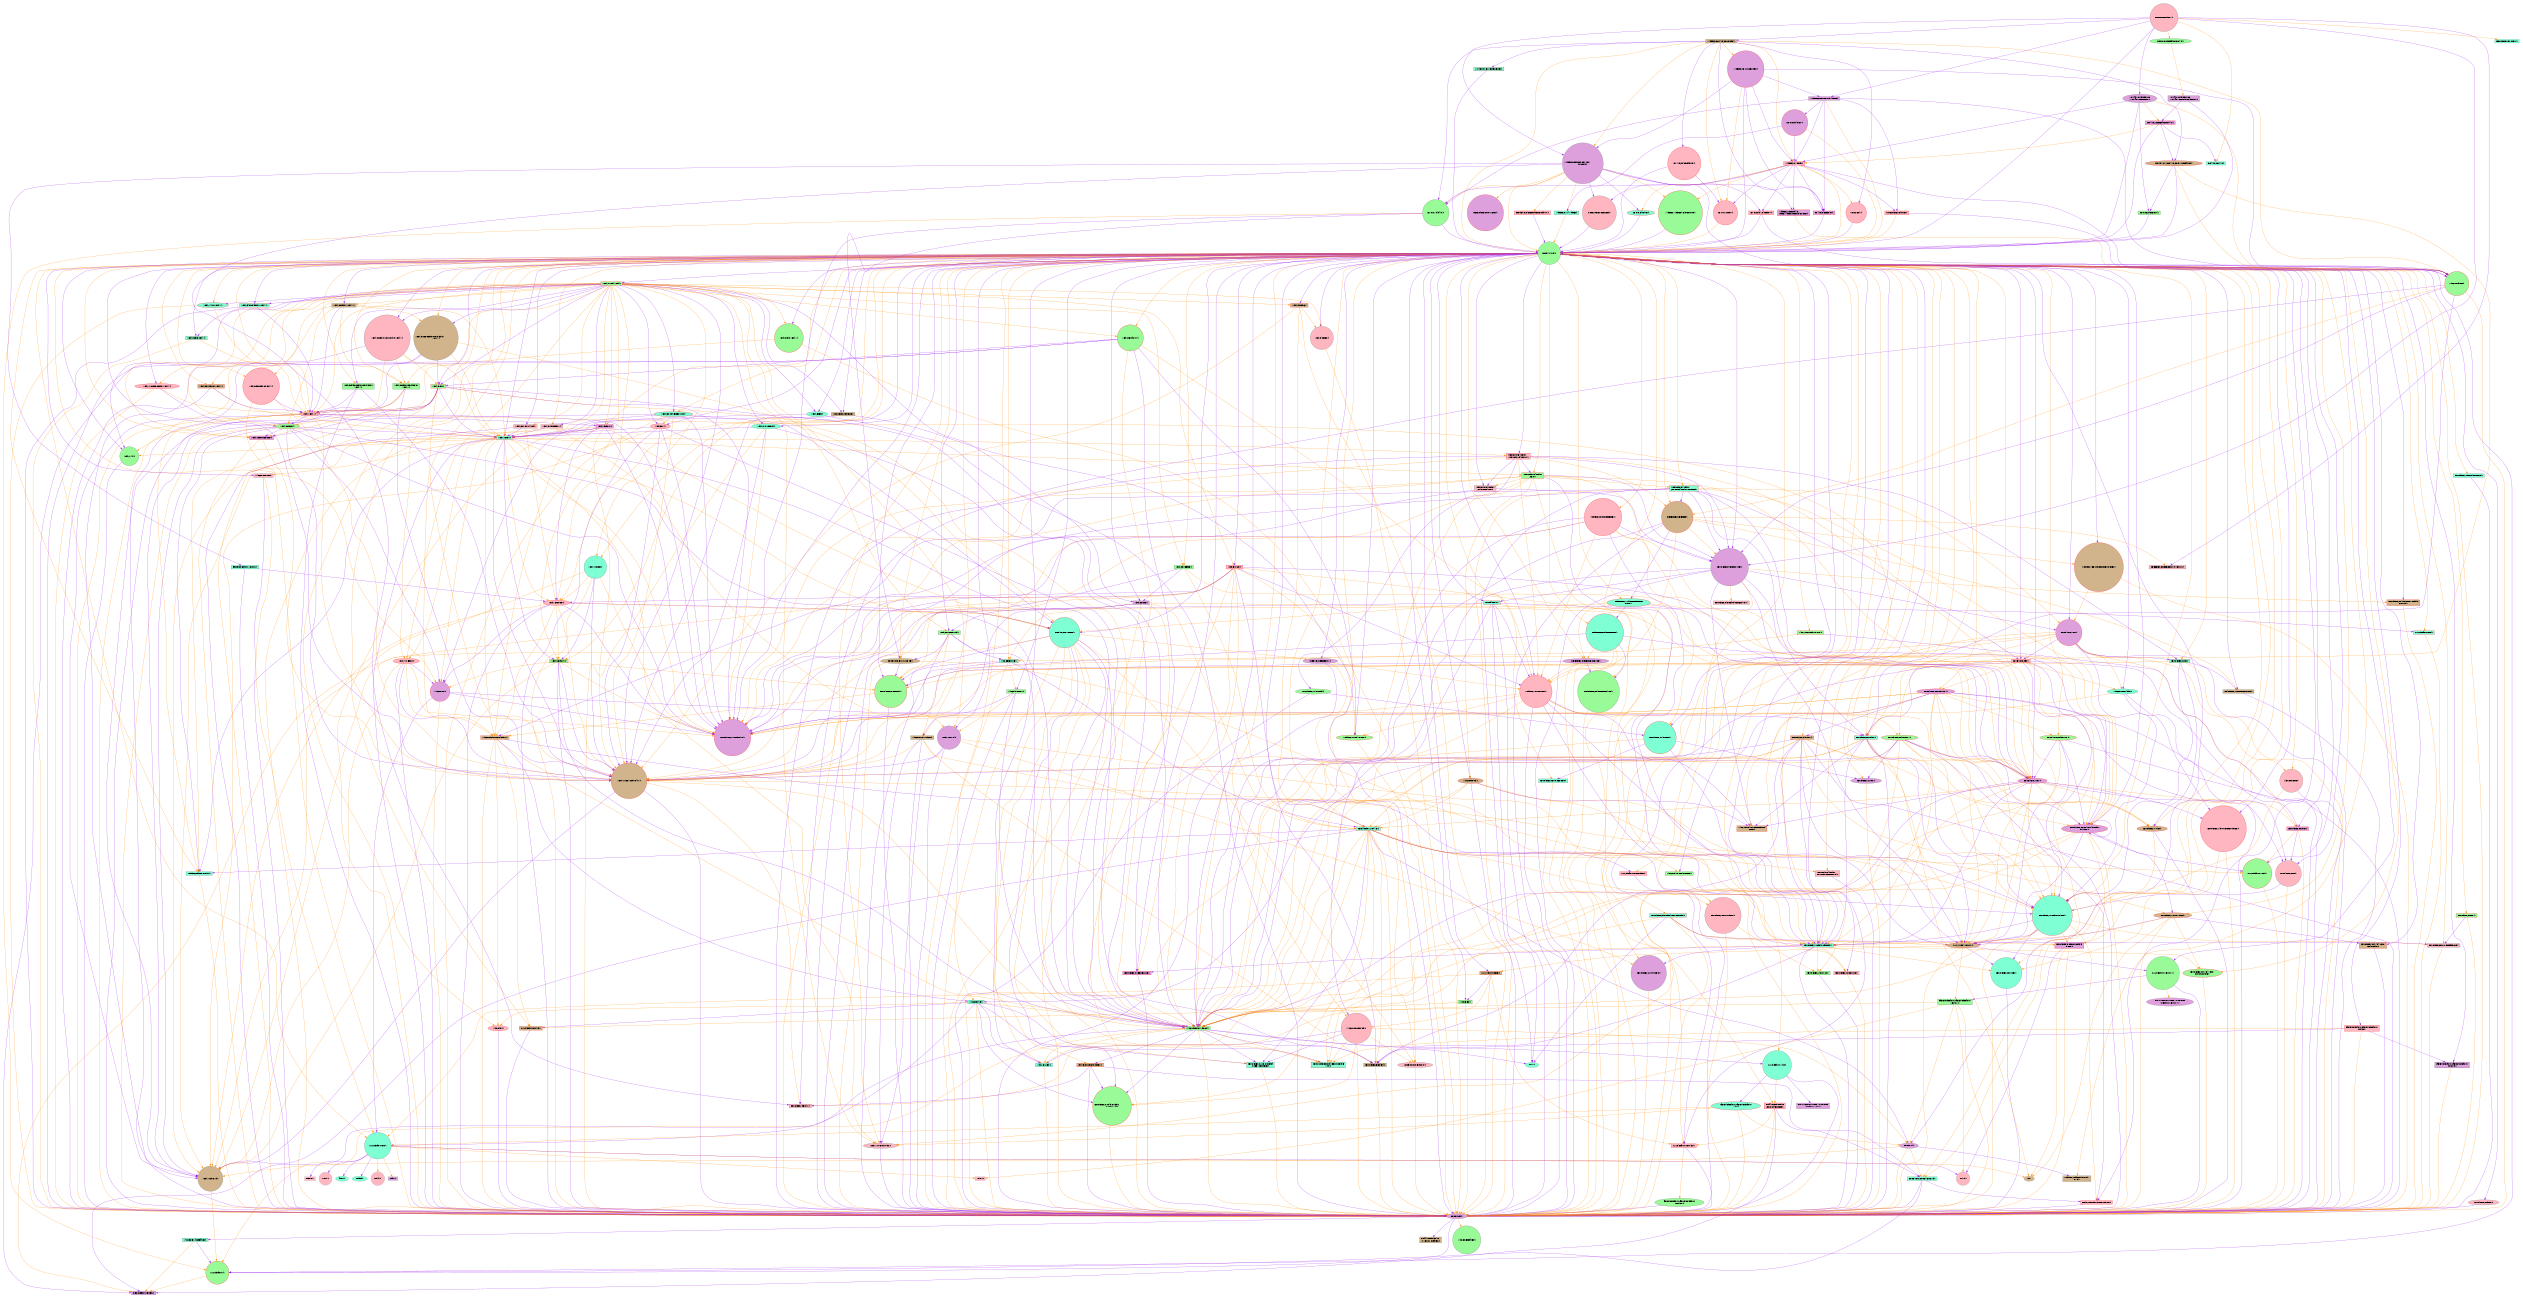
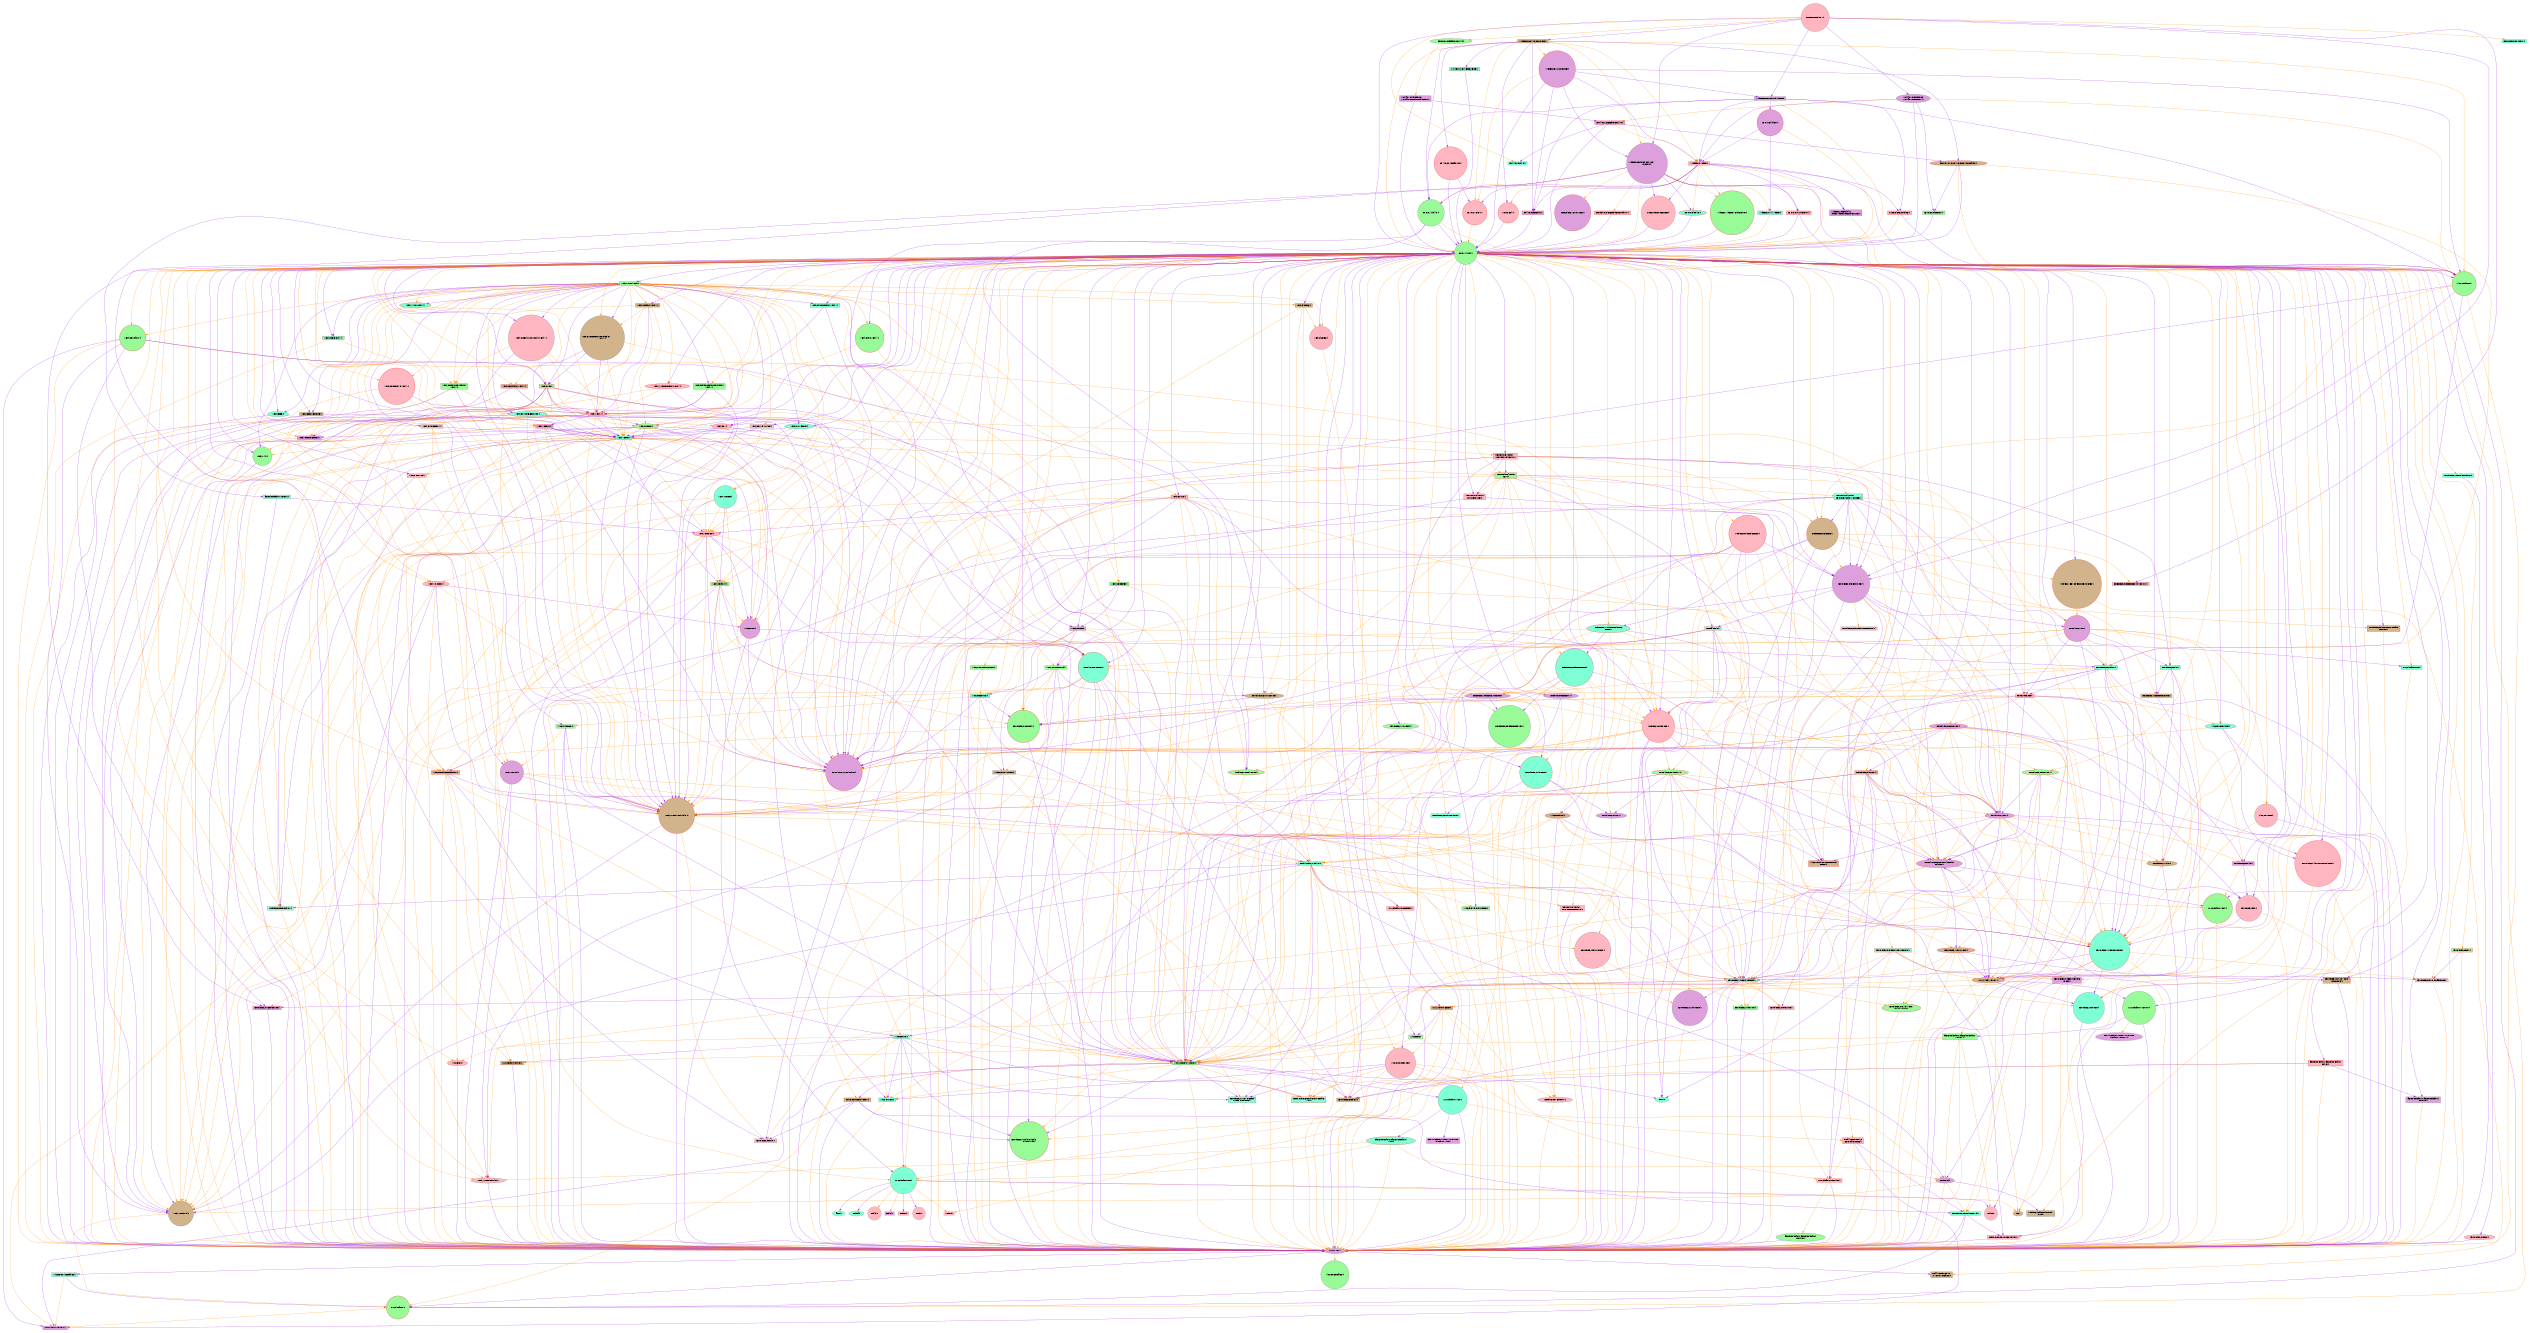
(2000, 270) -> (2023, 284)
(1910, 686) -> (2066, 681)
(2406, 1188) -> (2485, 1040)
